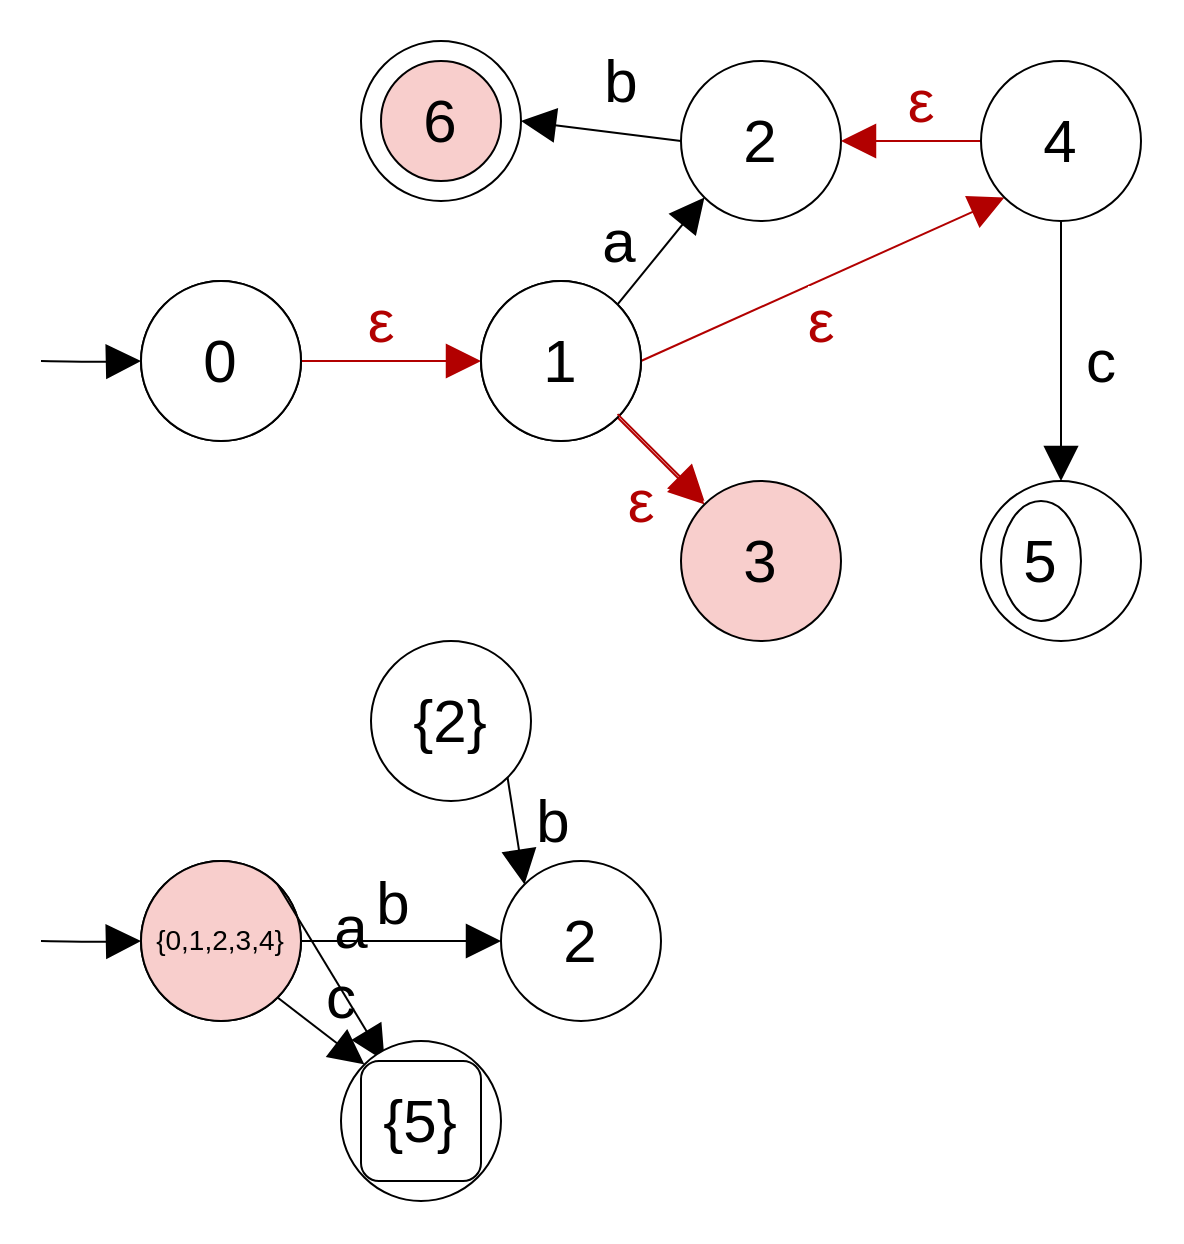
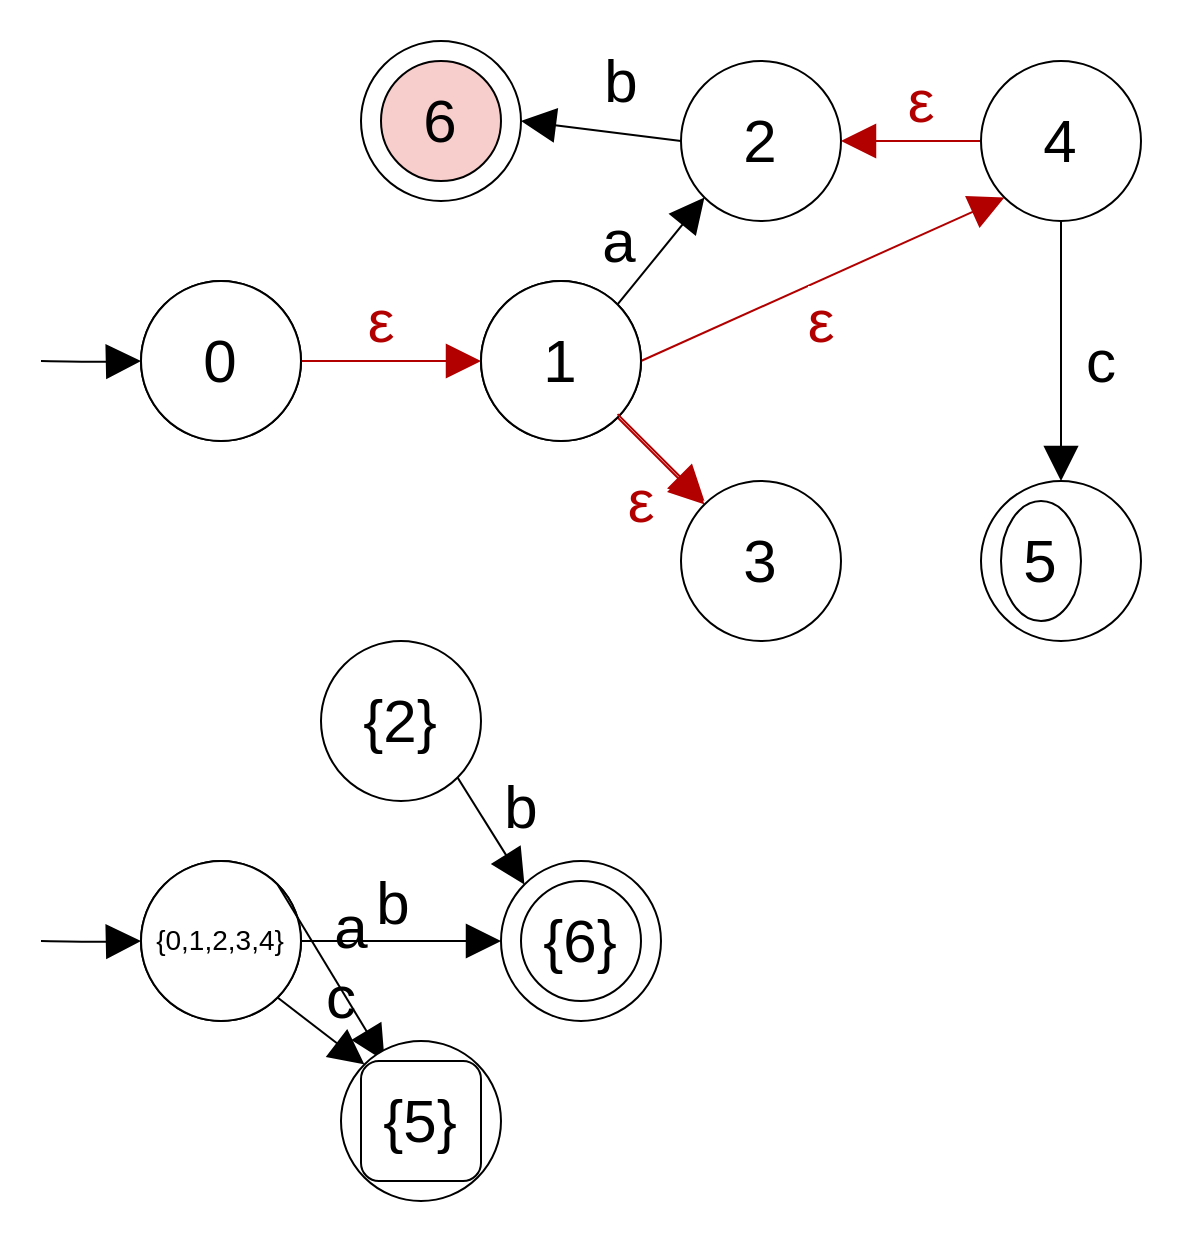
(761, 561) -> (761, 561)
(451, 721) -> (401, 721)
(221, 941) -> (221, 941)
none -> (581, 941)
